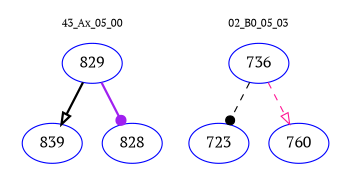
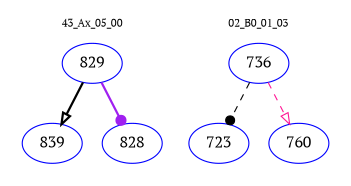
(259, 24) -> (259, 24)
